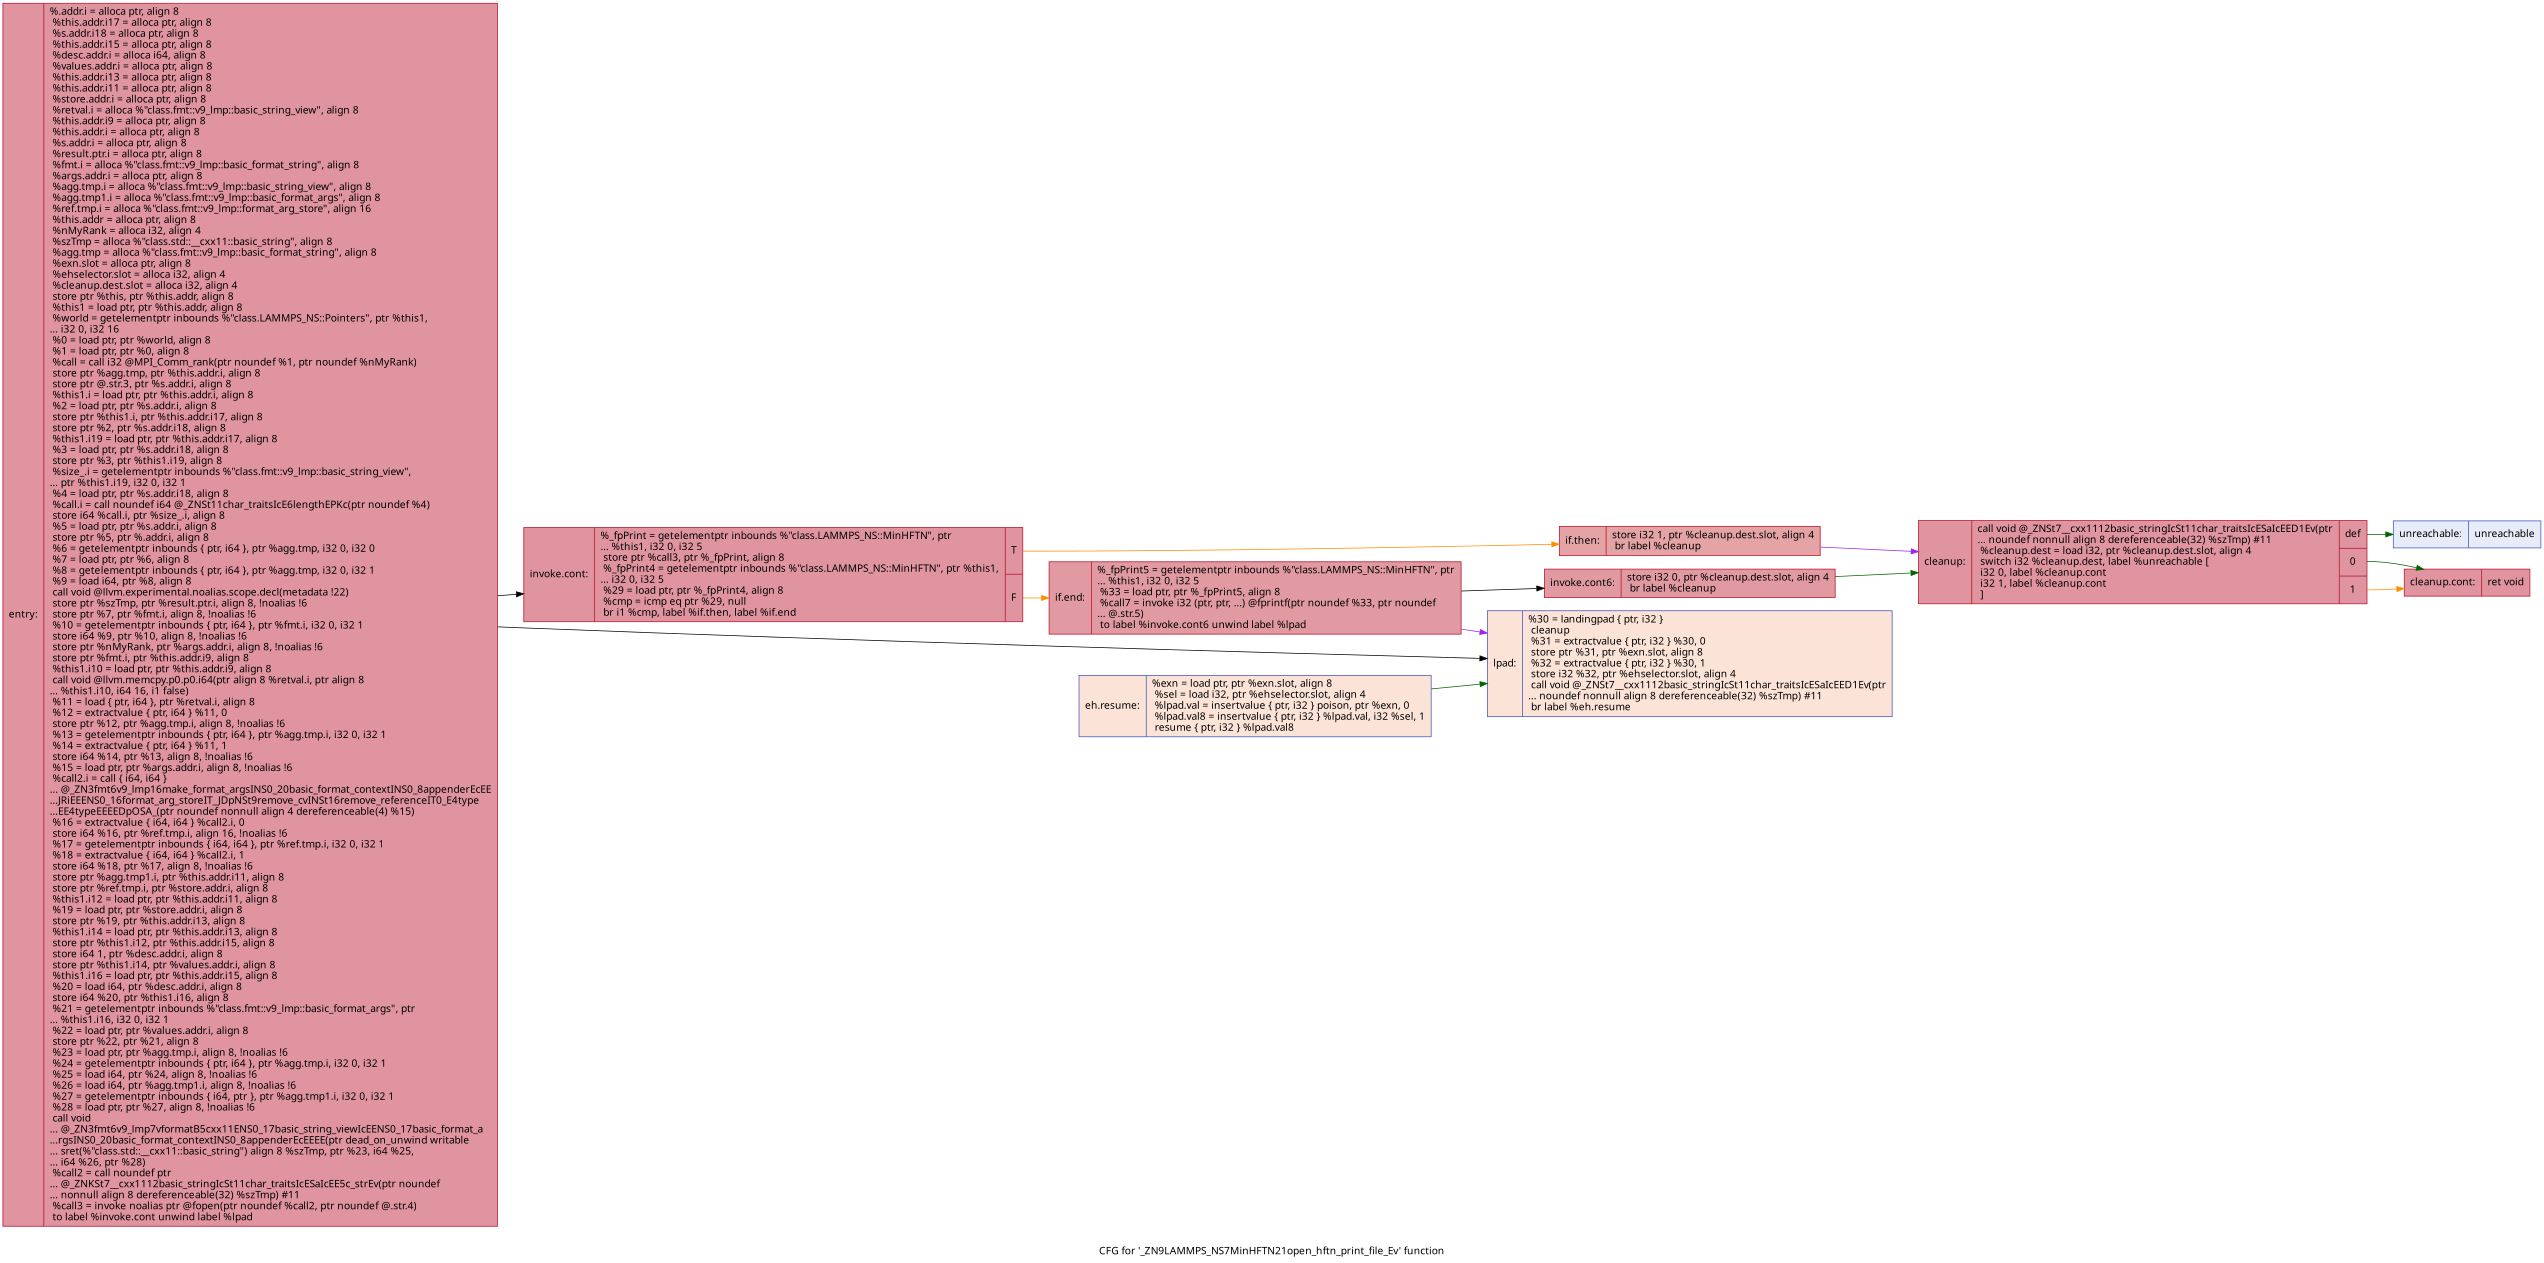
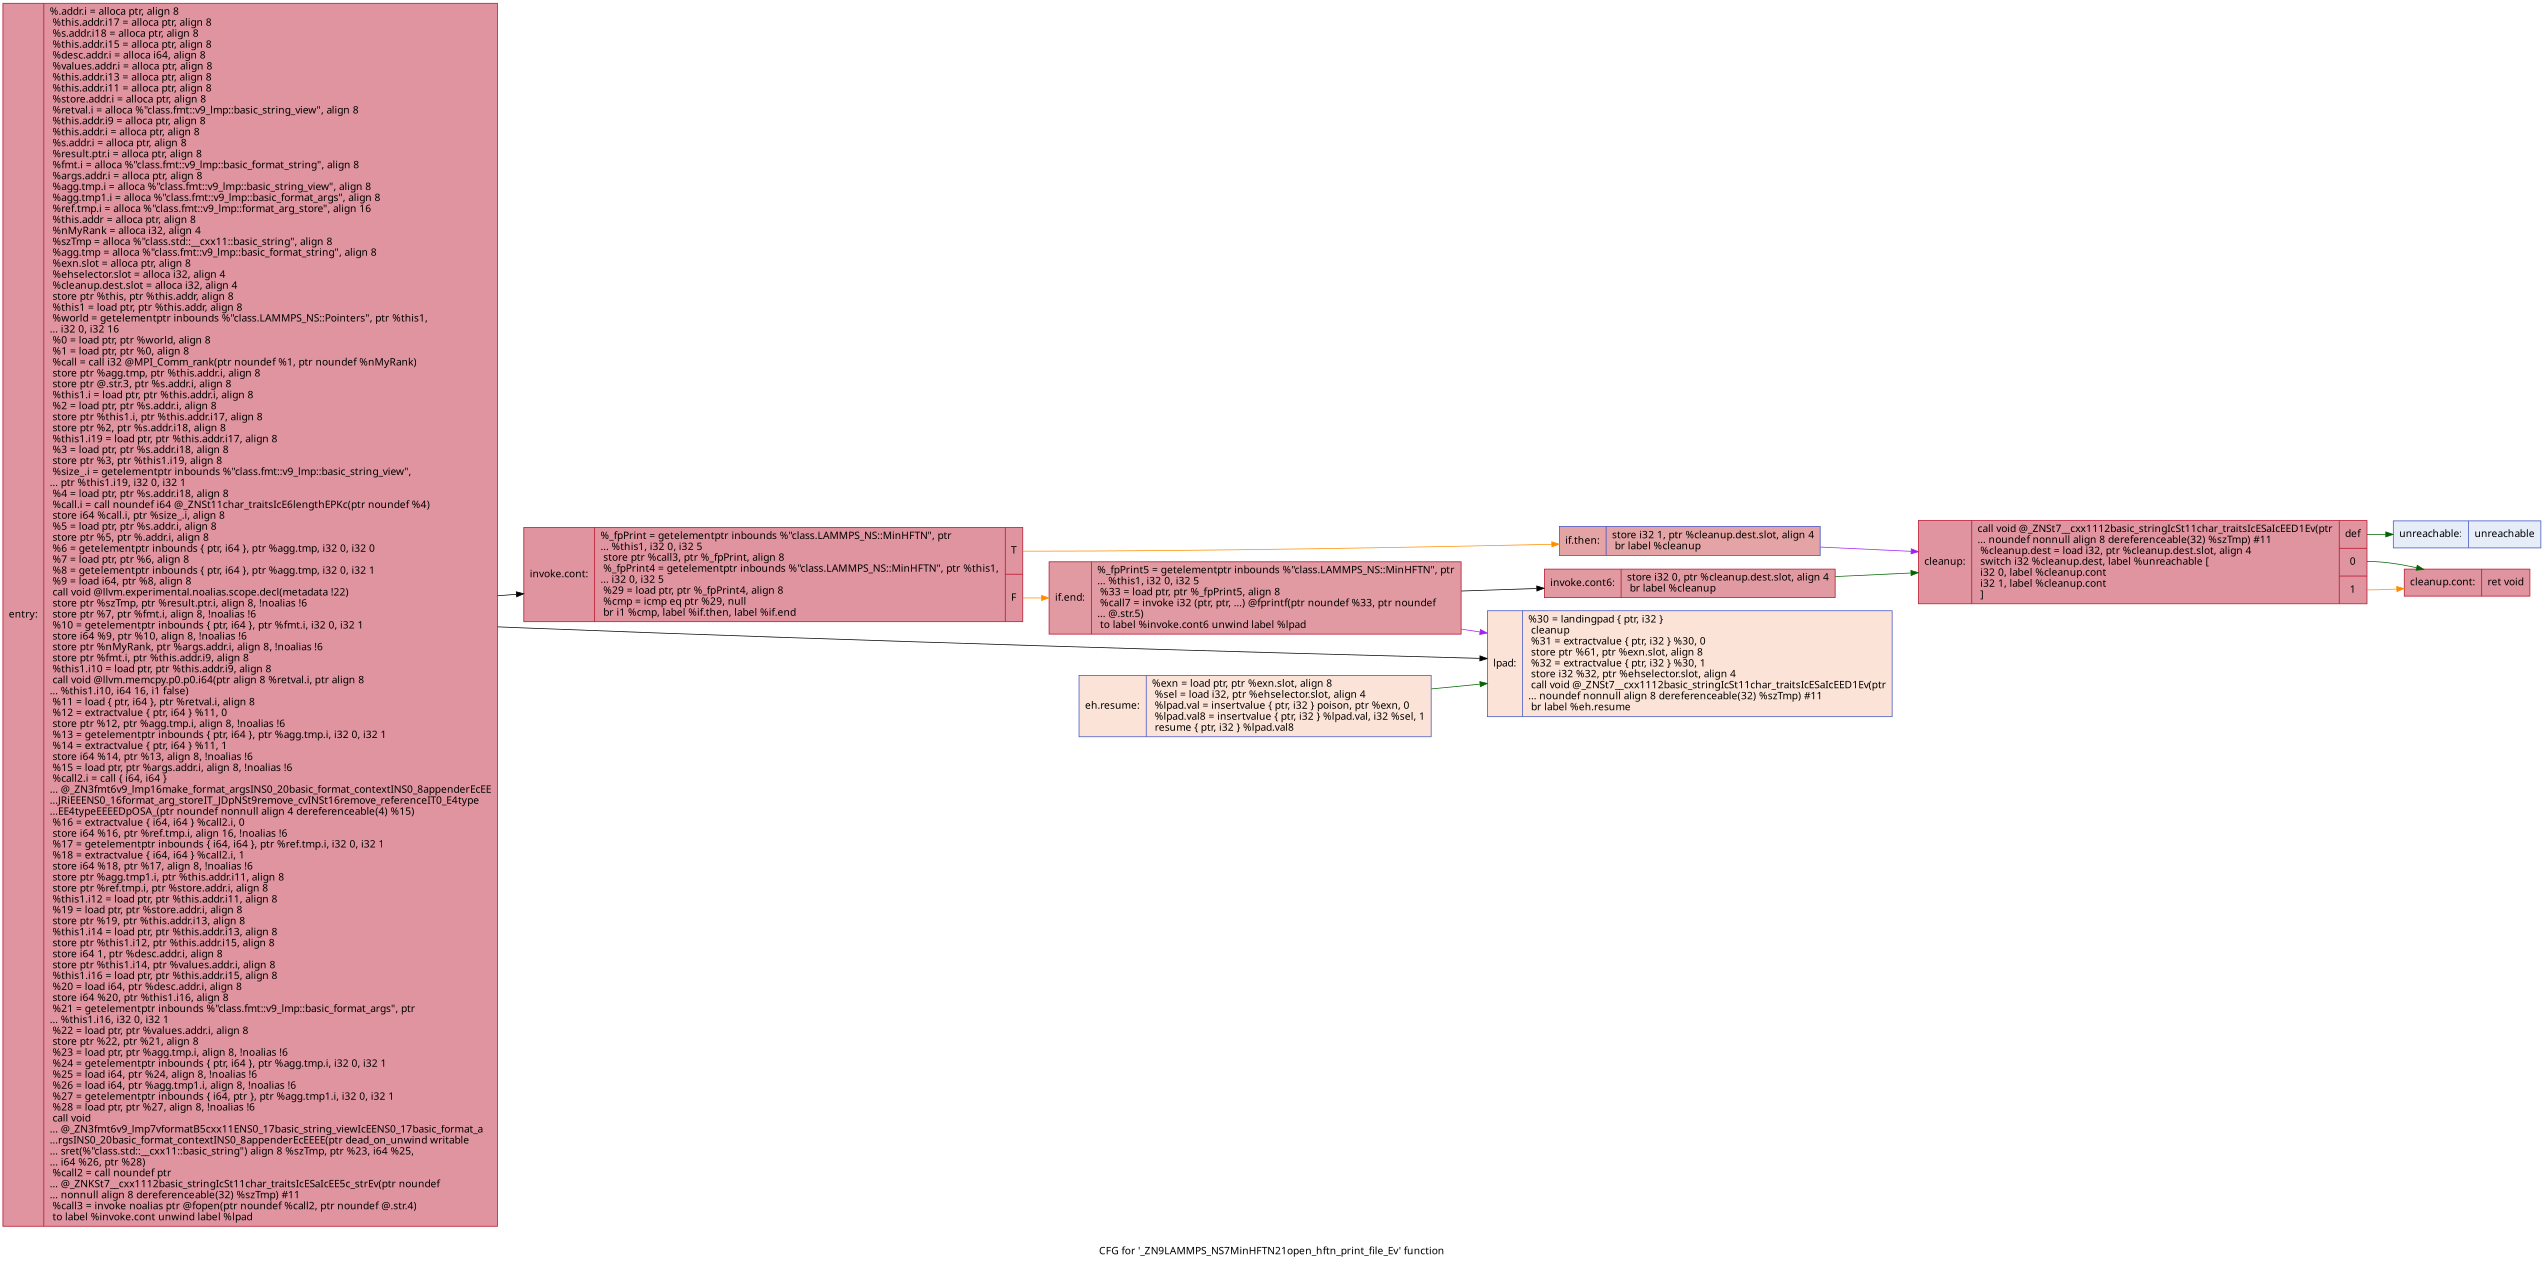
(1690, 541) -> (1690, 541)
(1616, 652) -> (1616, 652)
